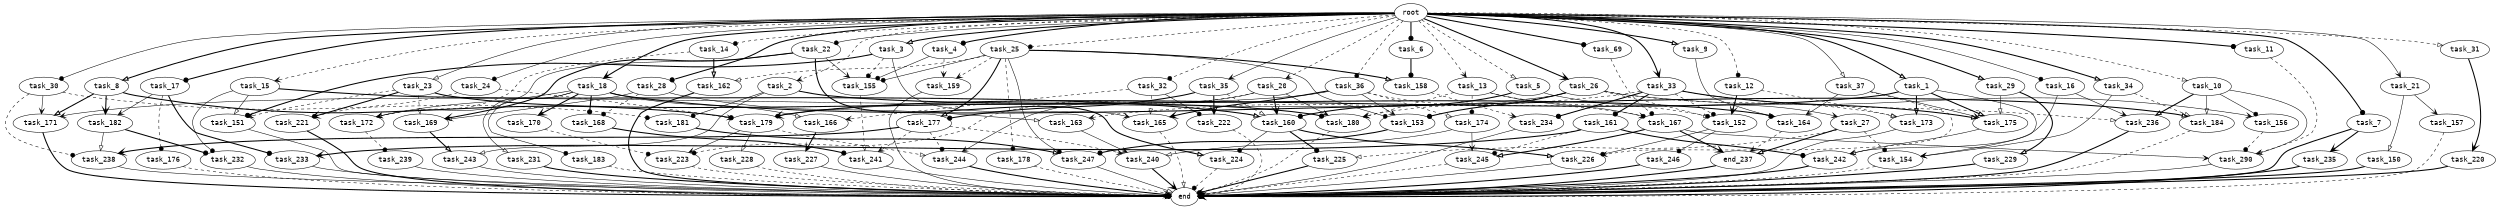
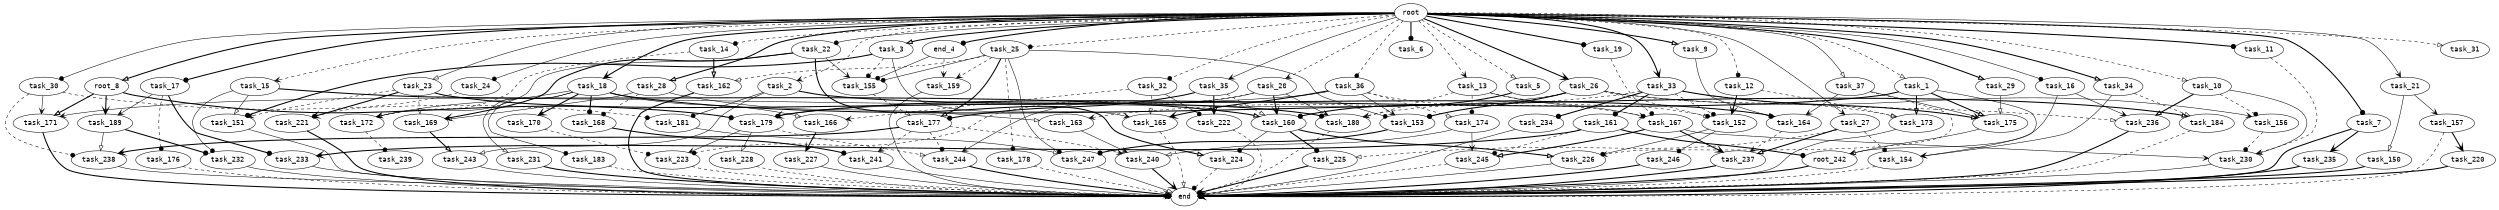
(1031, 19) -> (1031, 19)
(1669, 22) -> (1669, 22)
(944, 50) -> (944, 50)
(1607, 50) -> (1607, 50)
(107, 86) -> (107, 86)
(1411, 86) -> none
(613, 102) -> none
(2207, 102) -> none
(2480, 102) -> (2456, 139)
(2237, 104) -> (2237, 104)
(1467, 105) -> (1467, 105)
(1688, 105) -> (1721, 37)
(862, 121) -> (889, 104)
(105, 123) -> (105, 123)
(875, 139) -> (875, 139)
(1738, 160) -> (1738, 160)
(1830, 160) -> (1830, 160)
(2000, 160) -> none
(2236, 160) -> (2236, 160)
(790, 190) -> none
